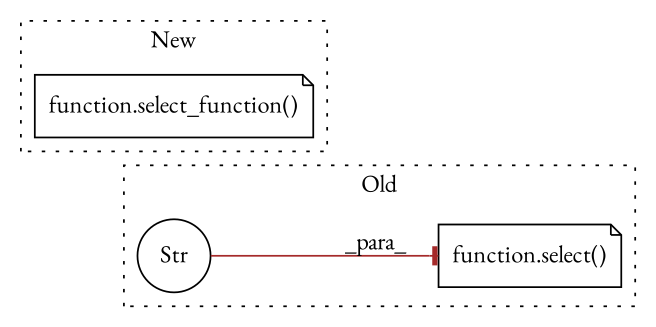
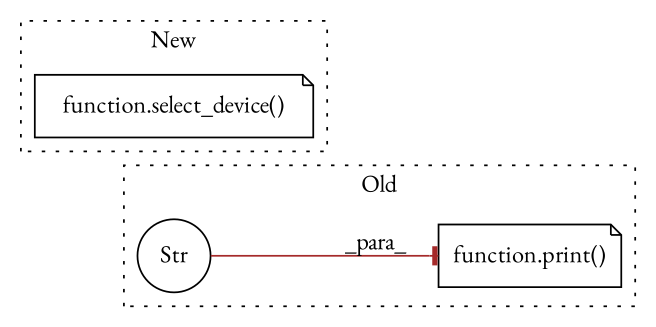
(174, 106) -> (174, 106)
(530, 256) -> (530, 256)
